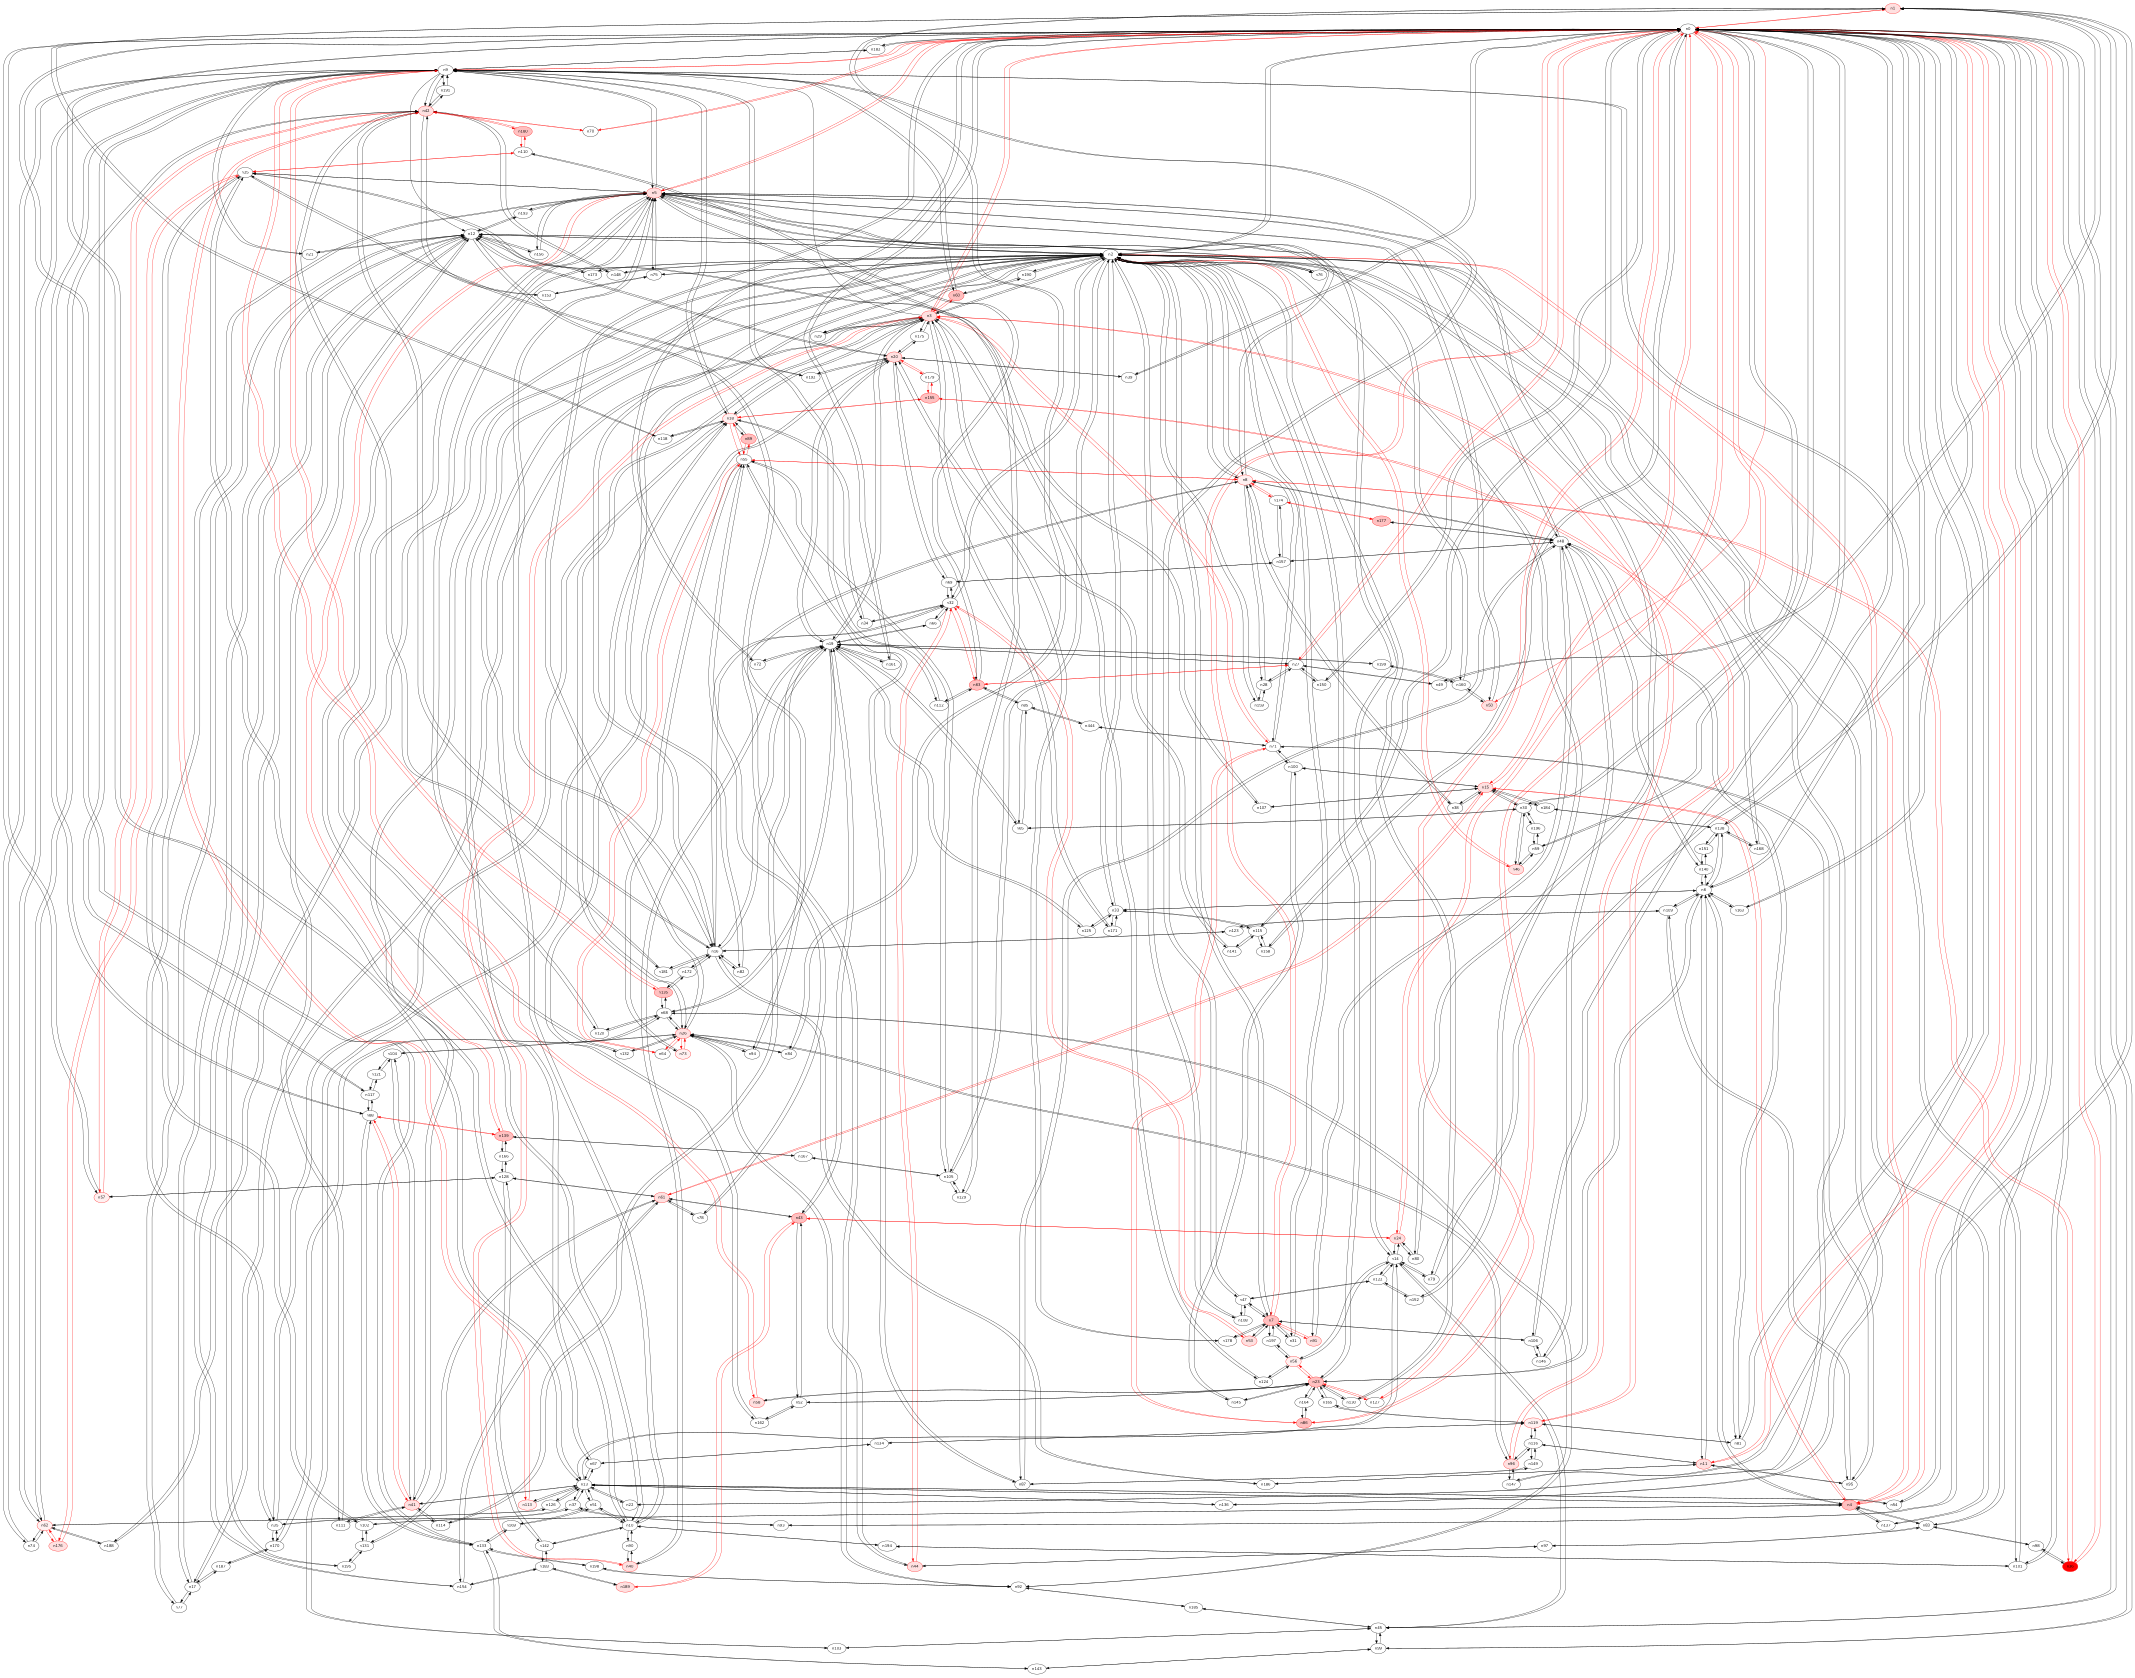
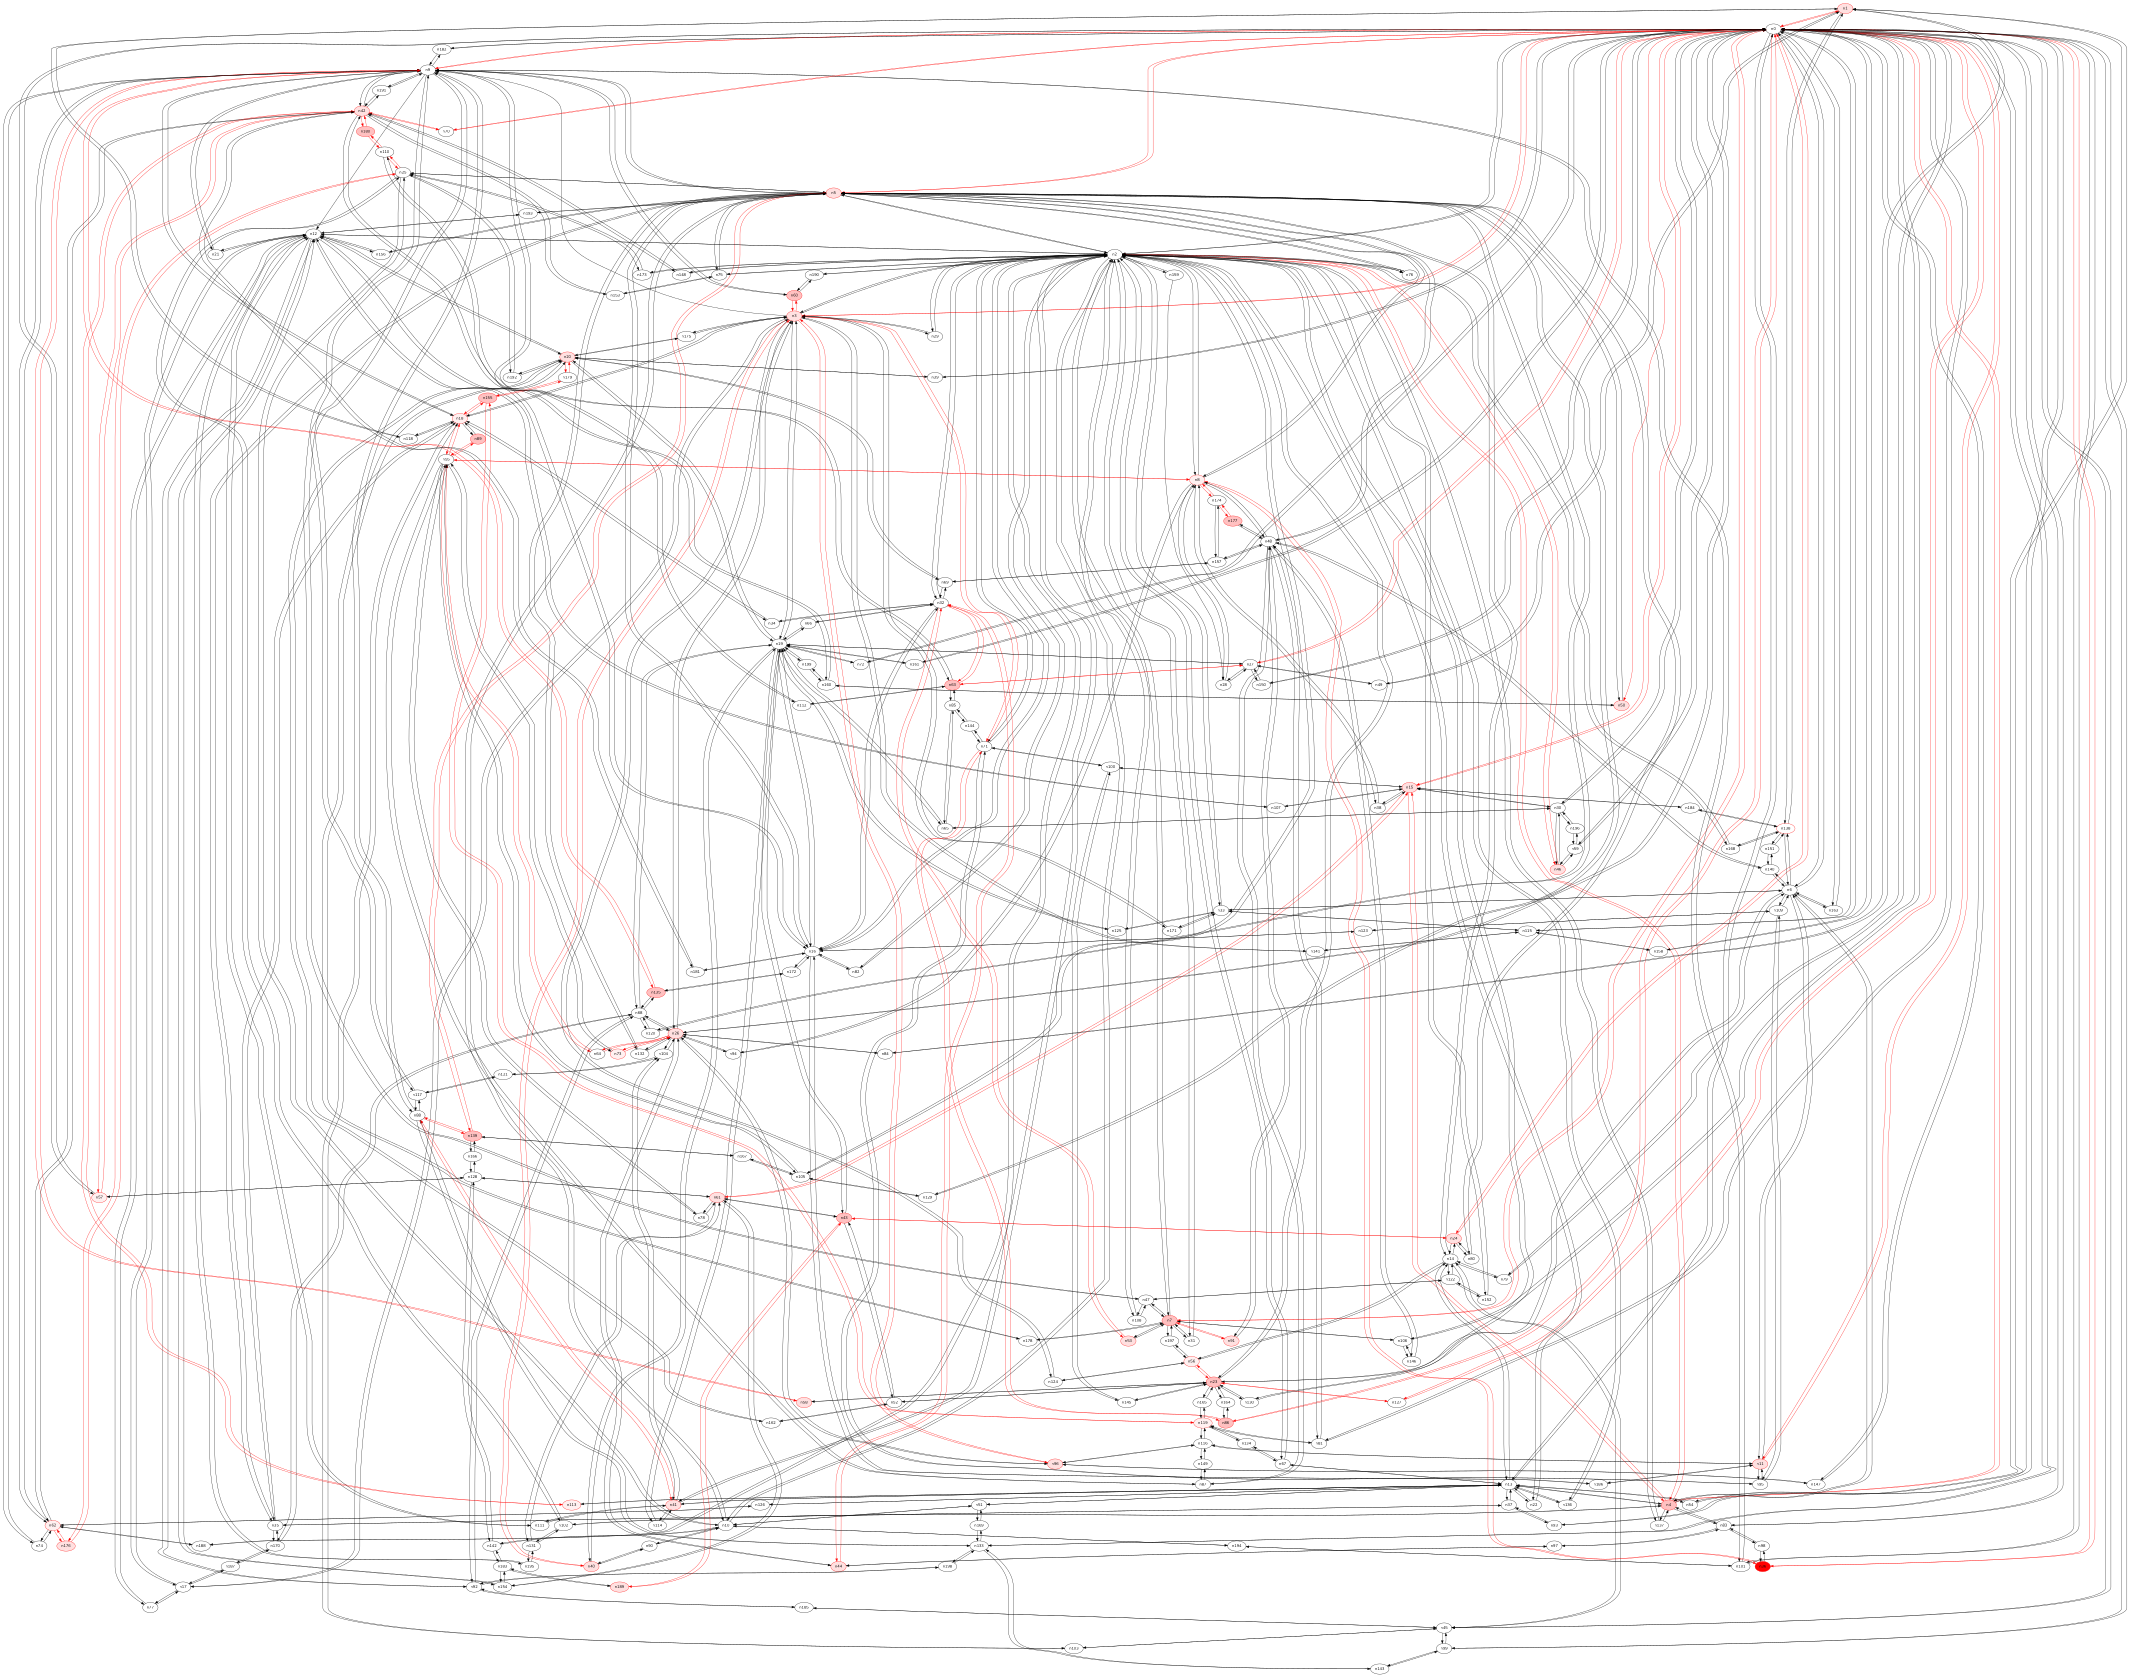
(1260, 694) -> none
(1090, 726) -> (970, 726)
(1720, 829) -> (1786, 829)
